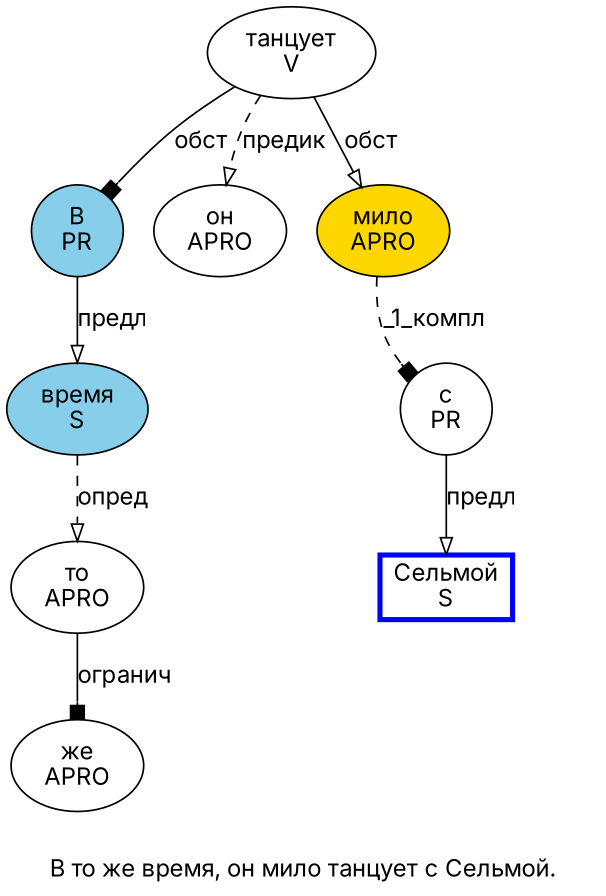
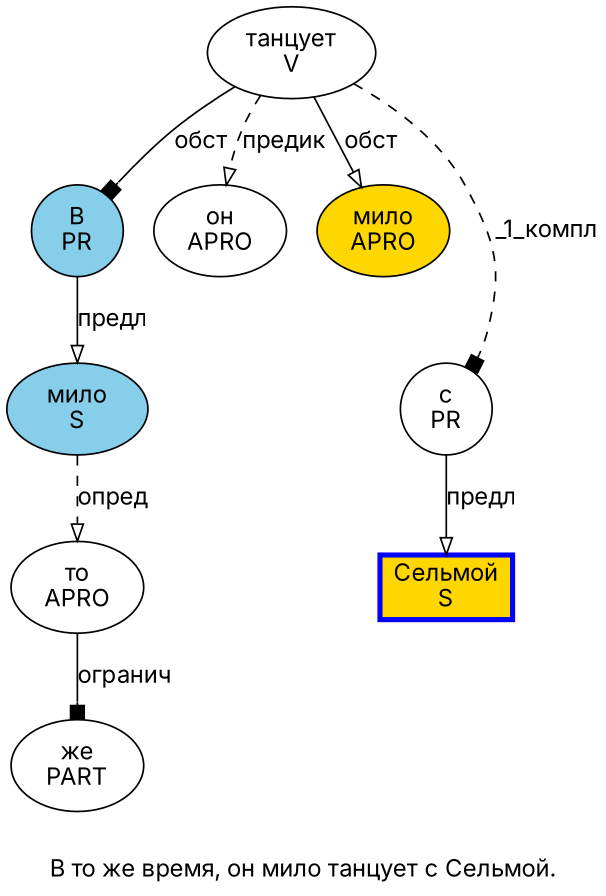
(380, 323) -> (471, 196)
(77, 409) -> (77, 409)
(446, 587) -> (446, 587)
(77, 766) -> (77, 766)
